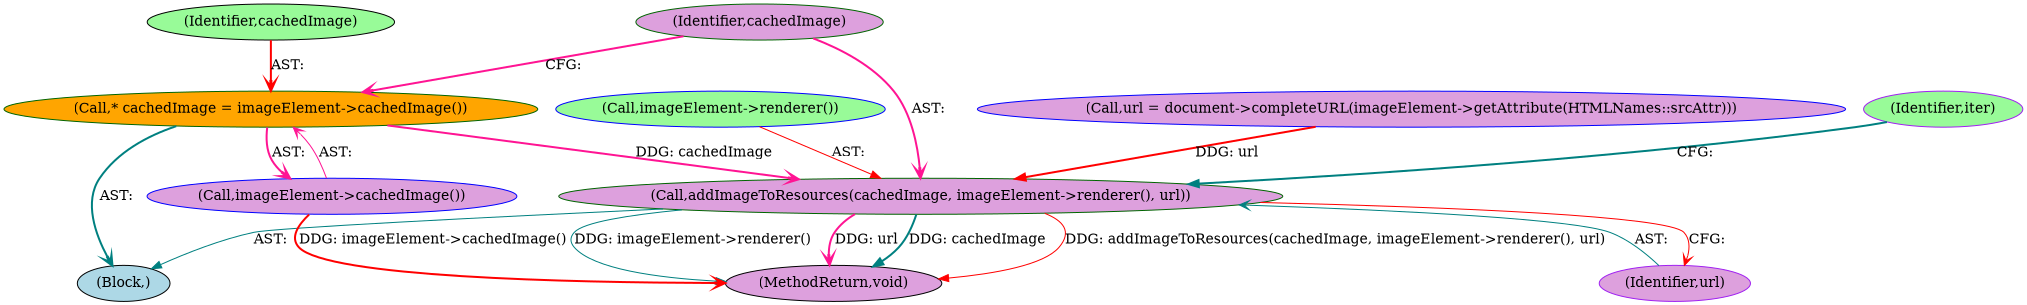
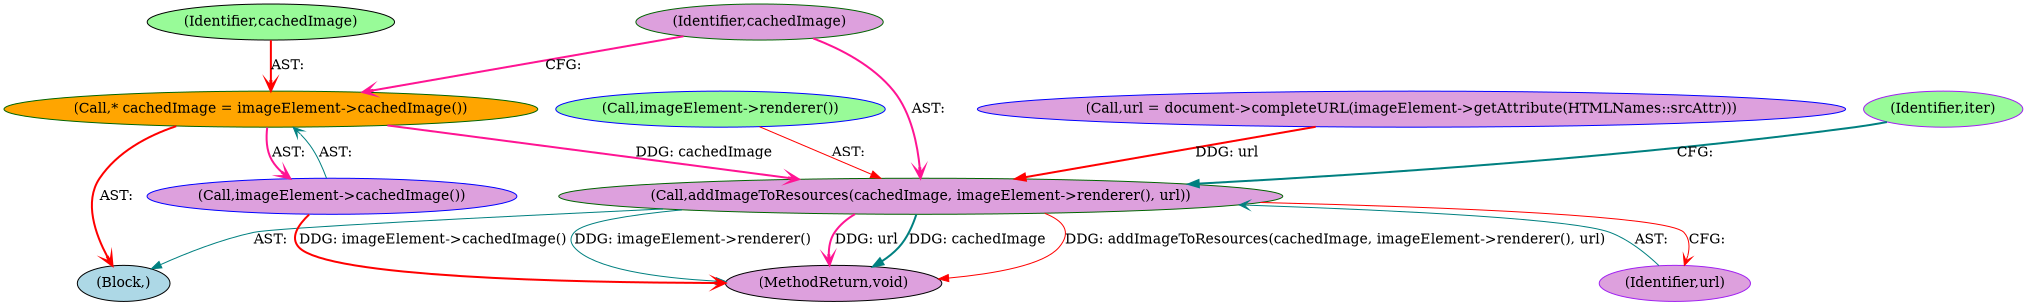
(316, 155) -> (316, 155)
(103, 174) -> (103, 174)
